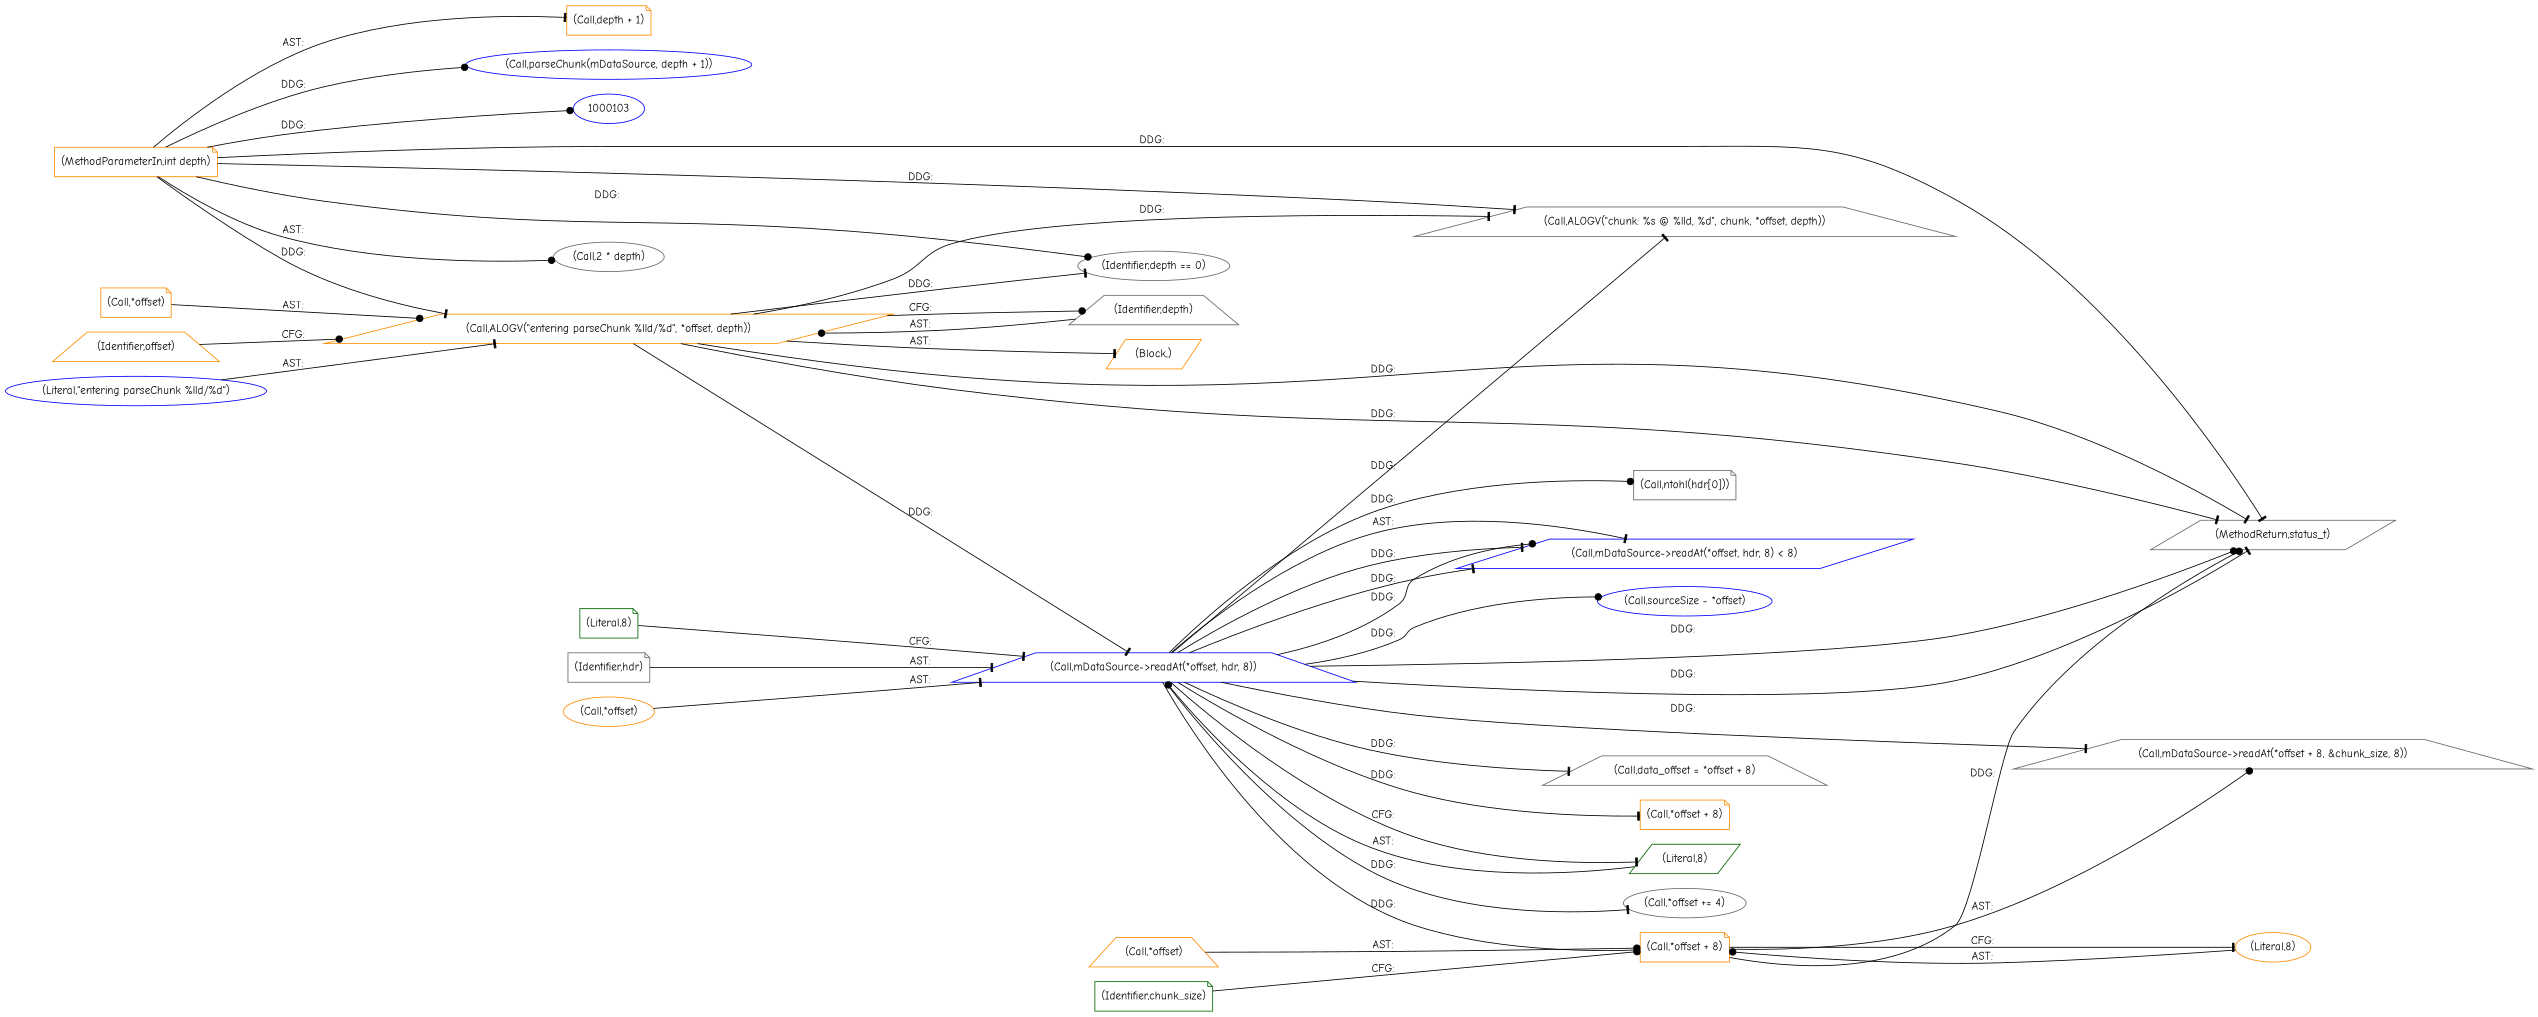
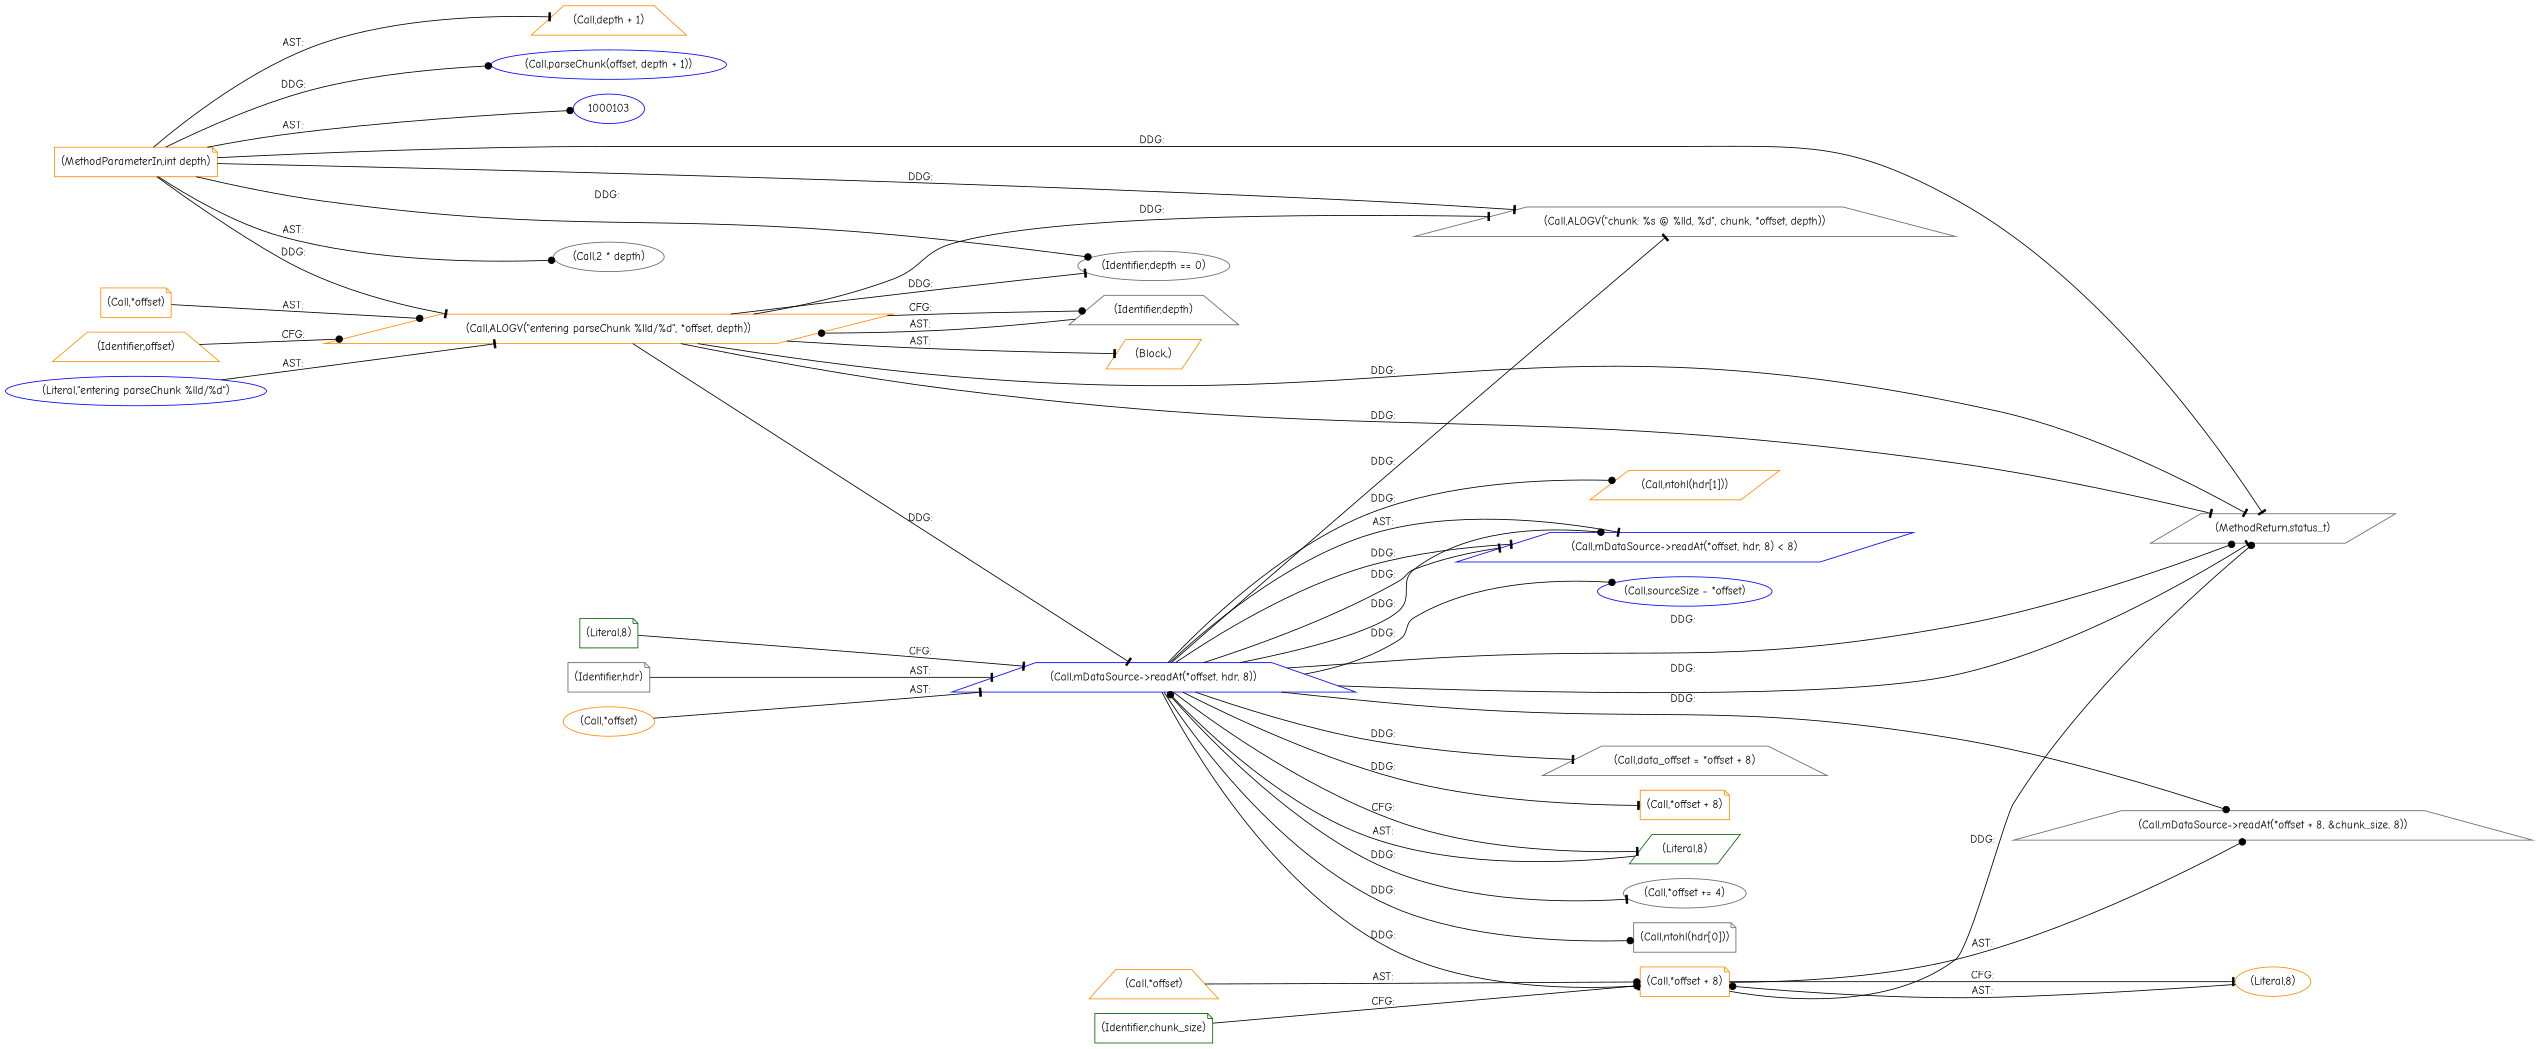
(609, 20) -> (609, 20)
(609, 65) -> (609, 65)
(295, 126) -> (295, 126)
none -> (1685, 485)
(1651, 731) -> (1757, 717)
